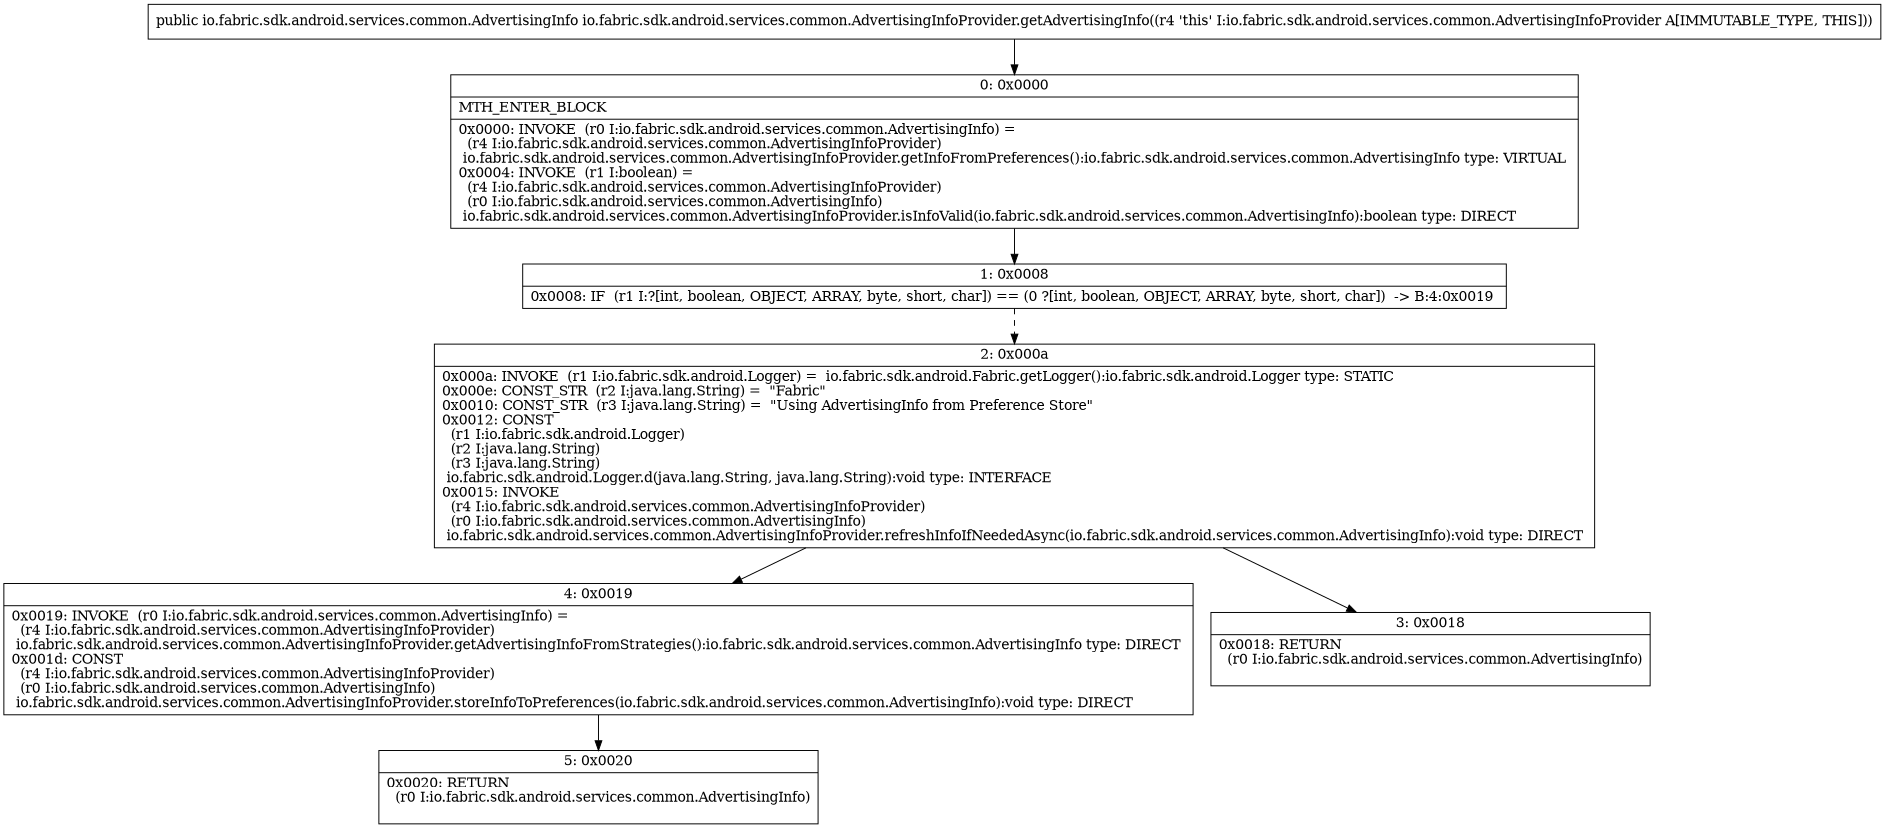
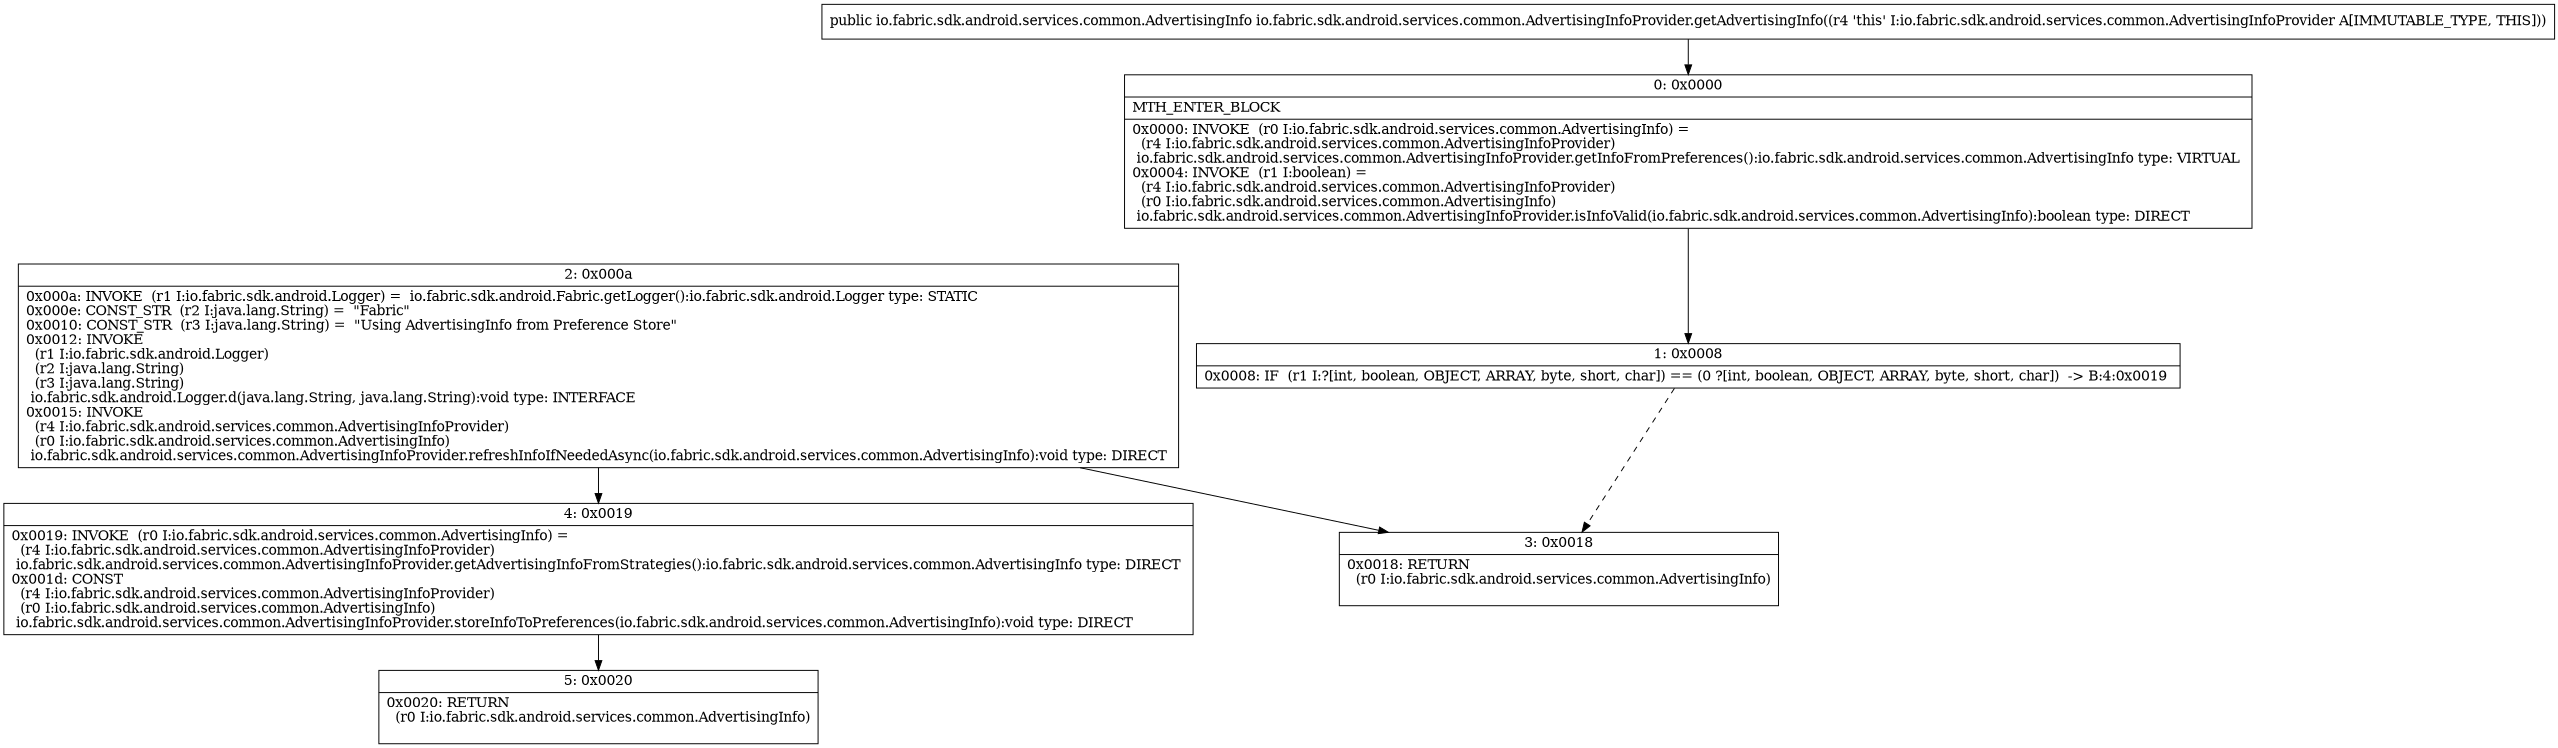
(1015, 321) -> (1631, 456)
(502, 420) -> (89, 340)
